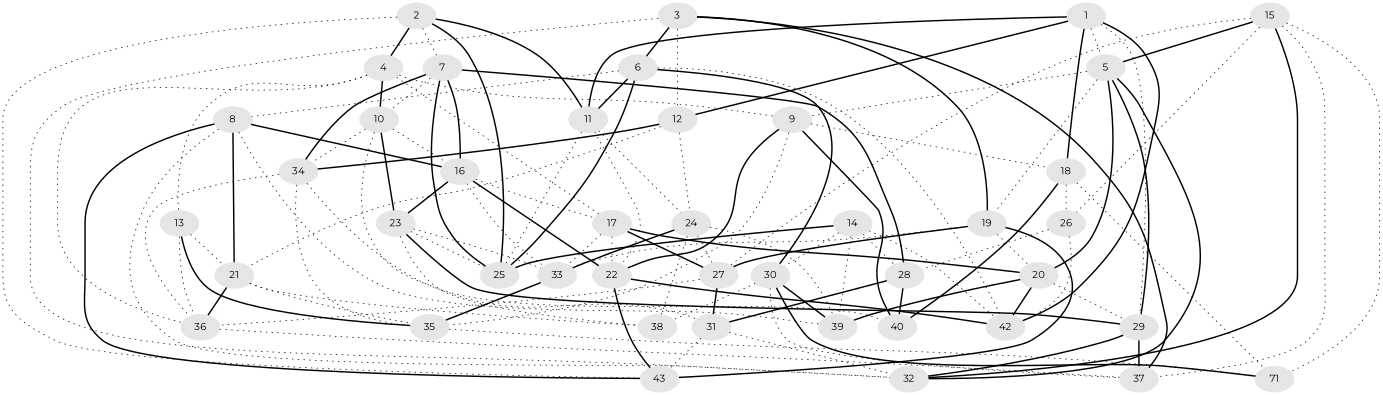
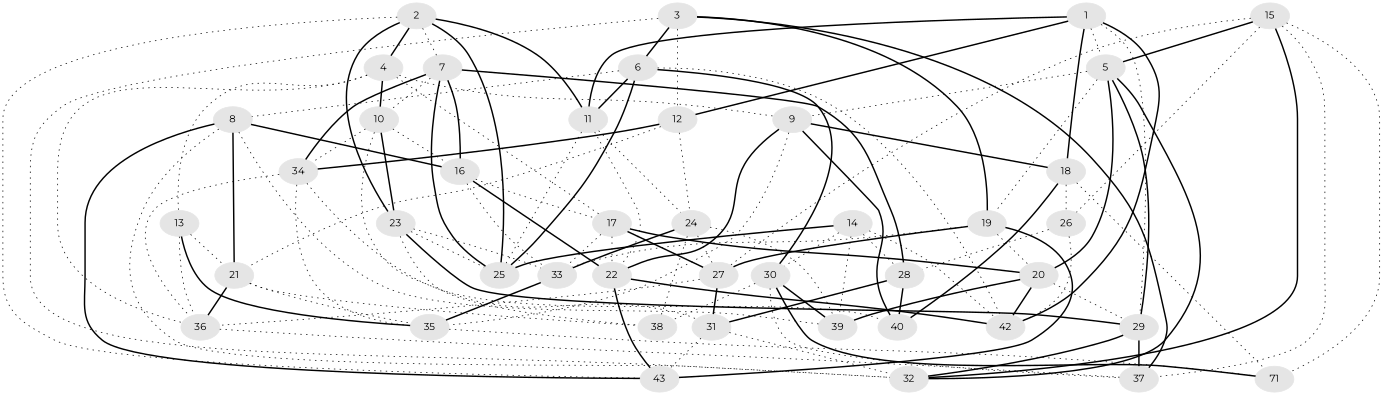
(929, 146) -> (929, 146)
(422, 202) -> (347, 99)
